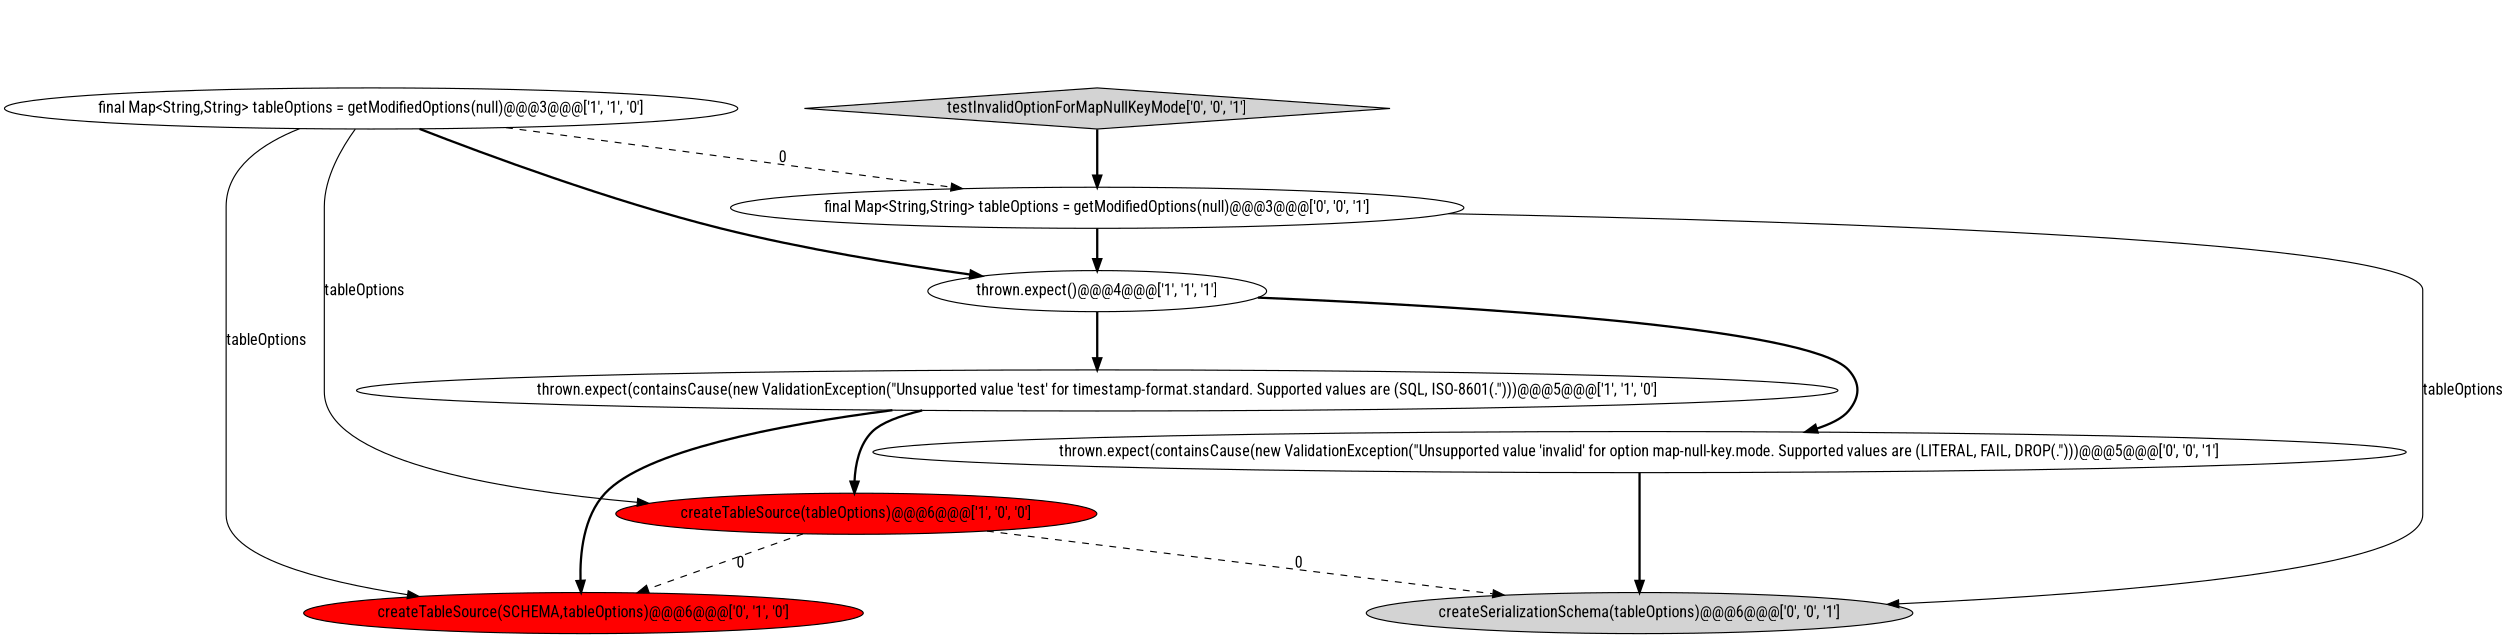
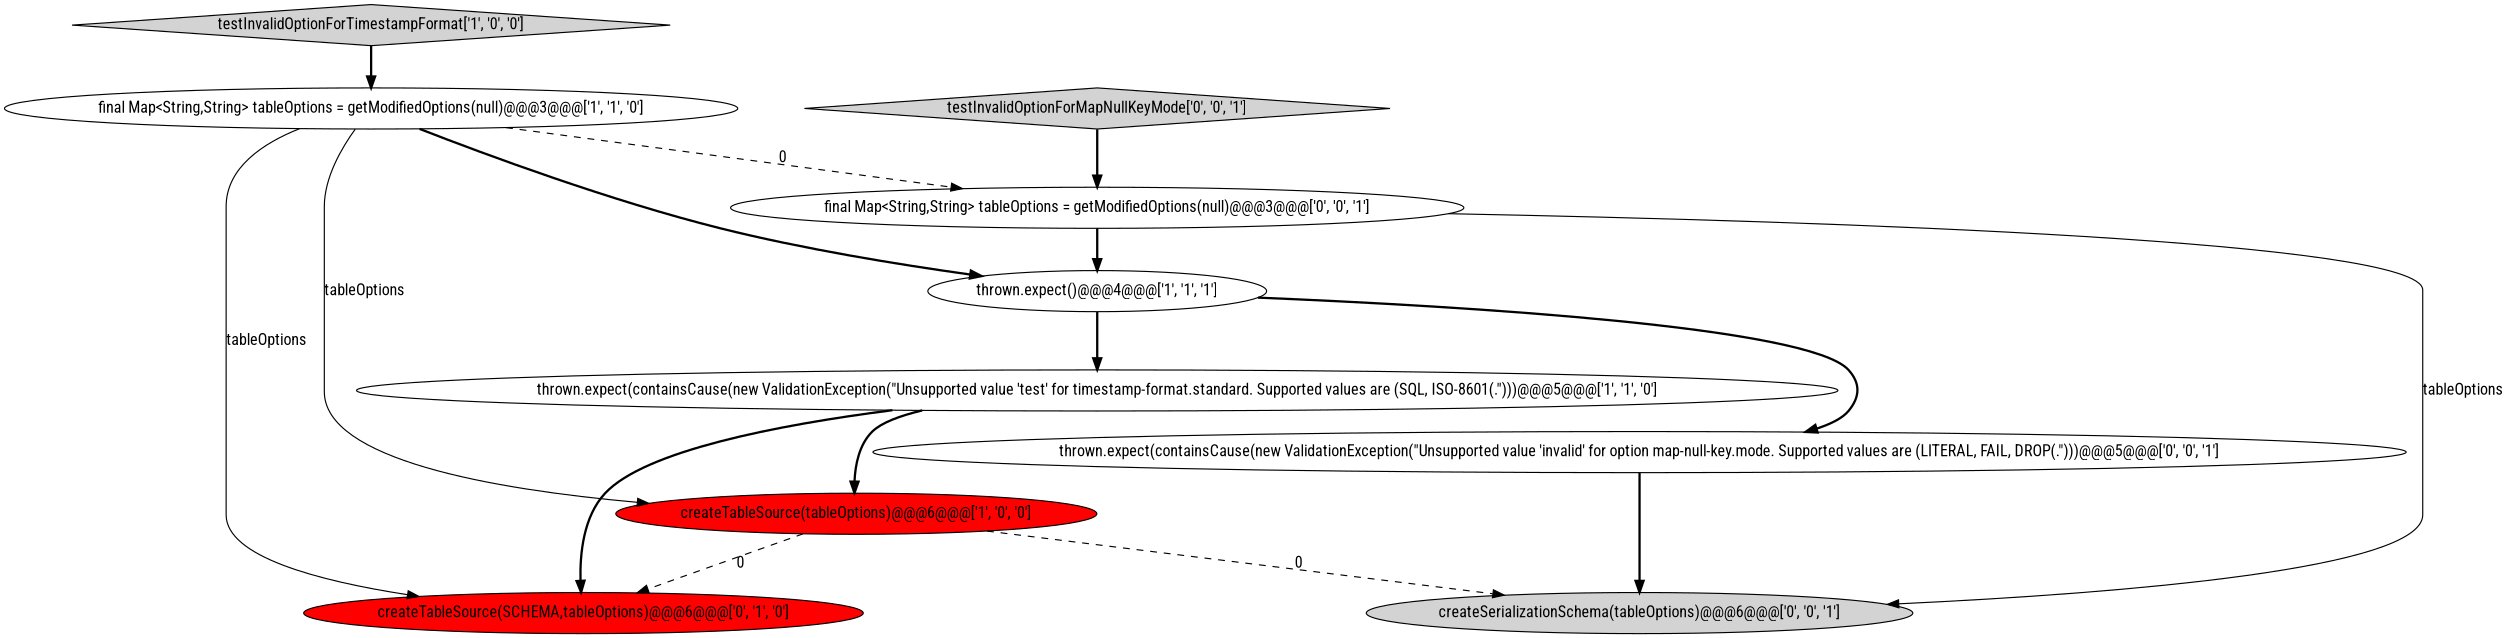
none -> (371, 25)
